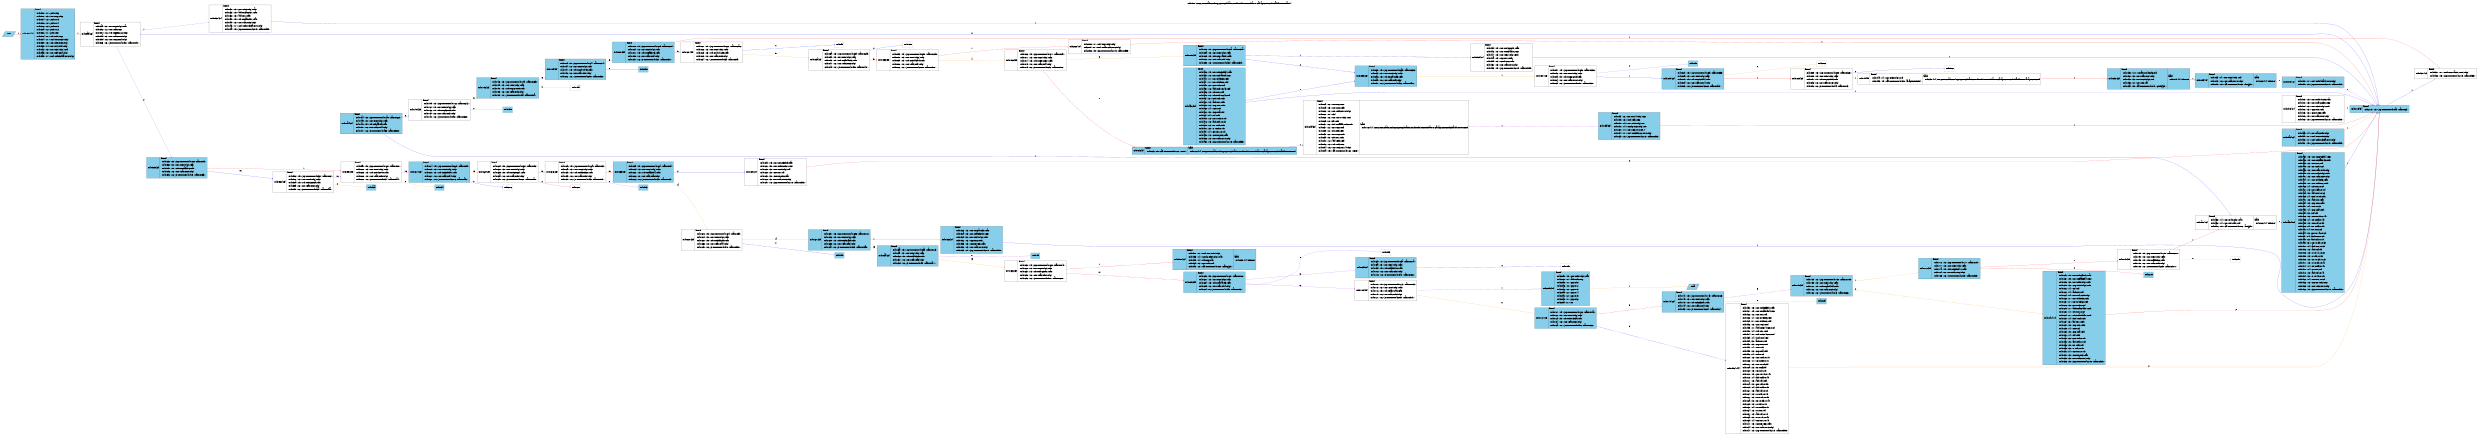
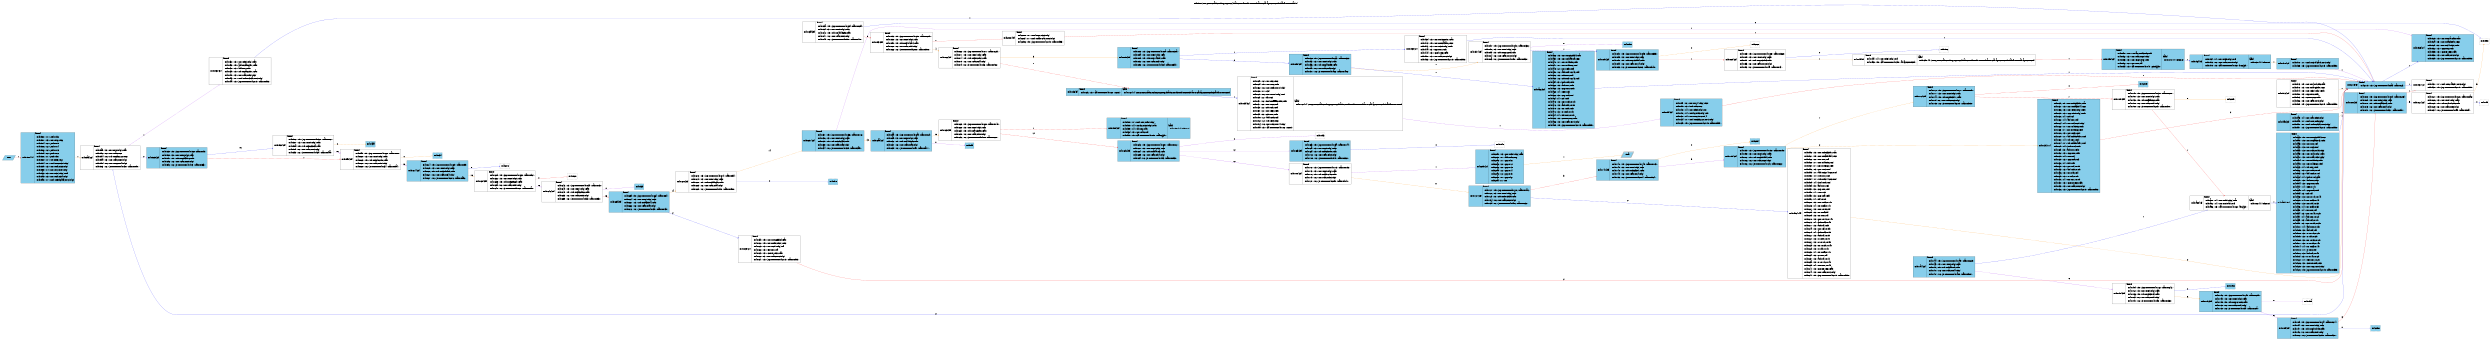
(775, 56) -> (2481, 69)
(1300, 91) -> (1441, 77)
(1788, 246) -> (2400, 72)
